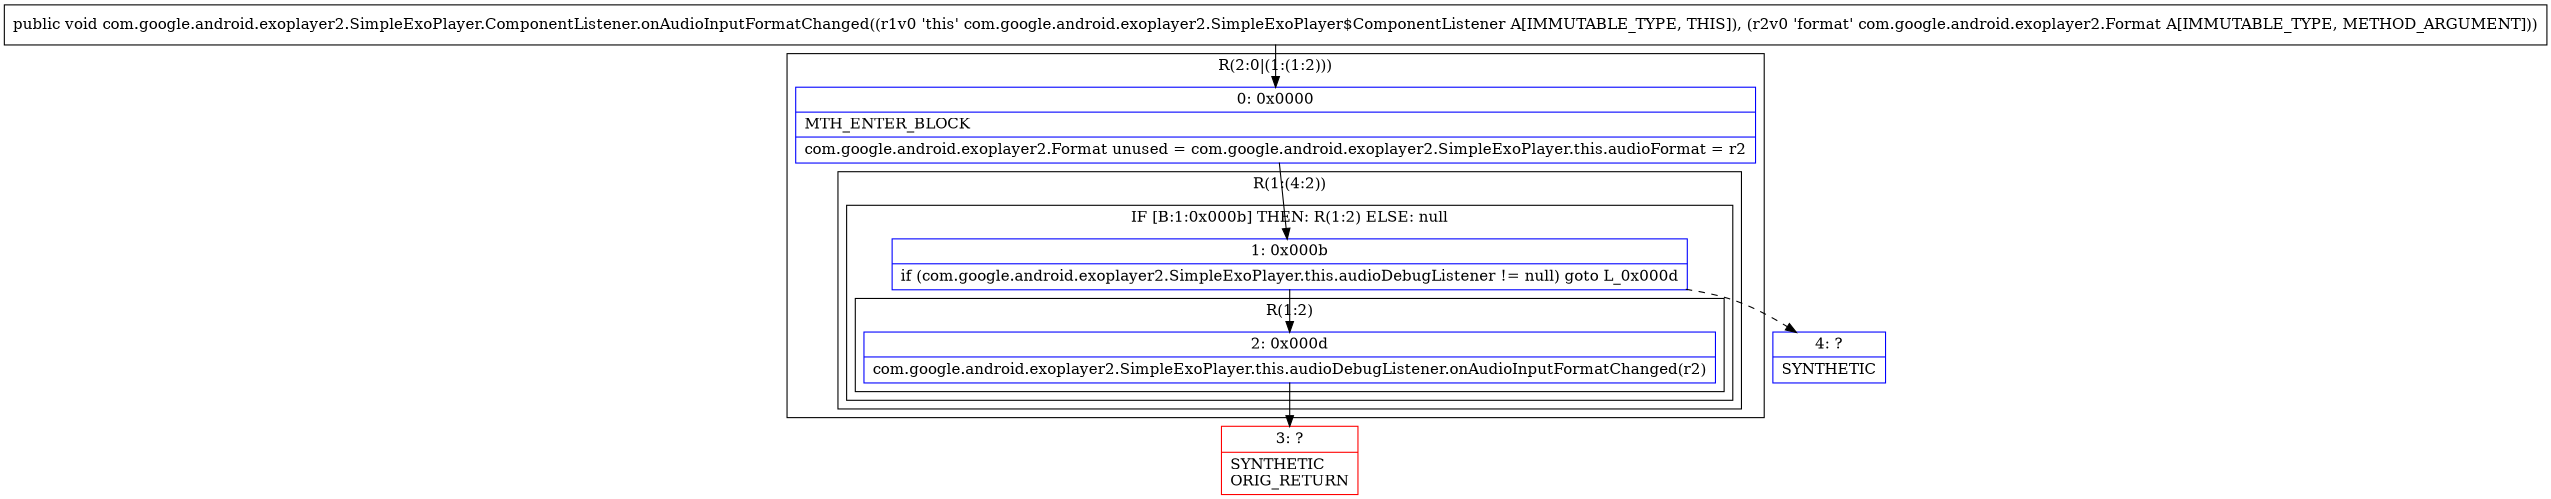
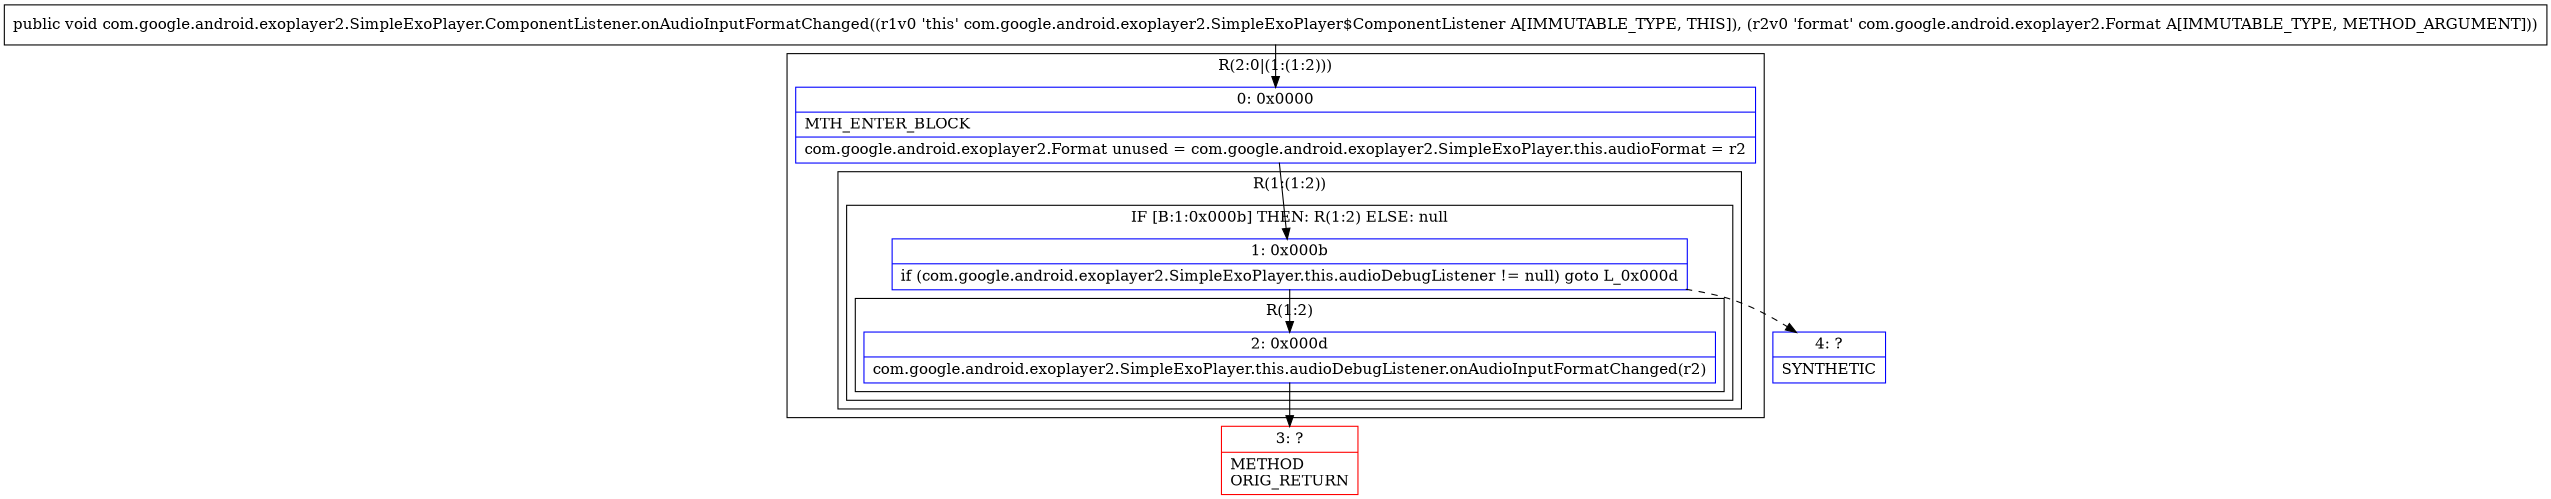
(1290, 184) -> (1290, 184)
(1278, 465) -> (1268, 465)
